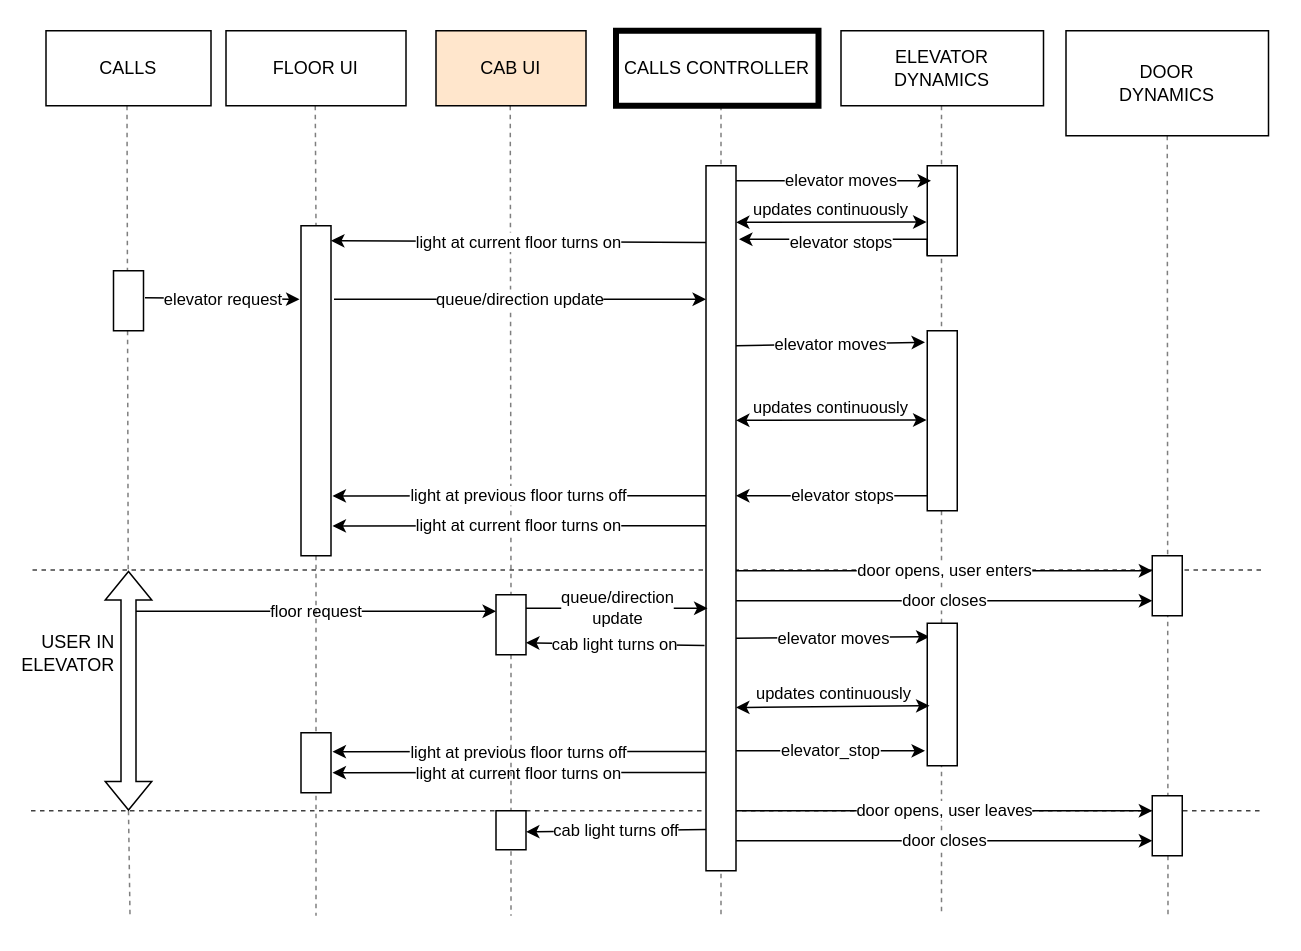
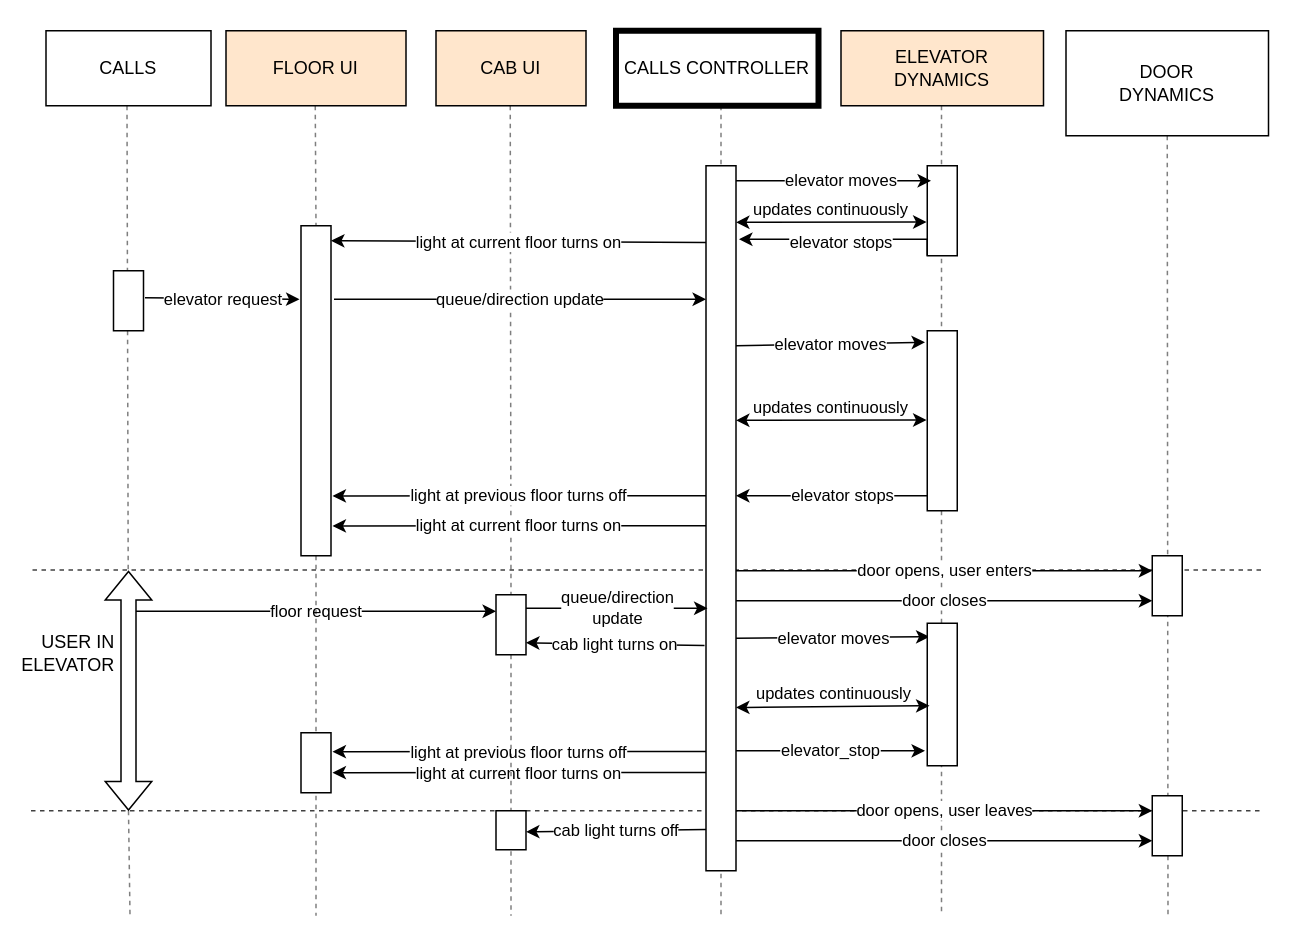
(316, 68) -> (316, 68)
(942, 68) -> (942, 68)
